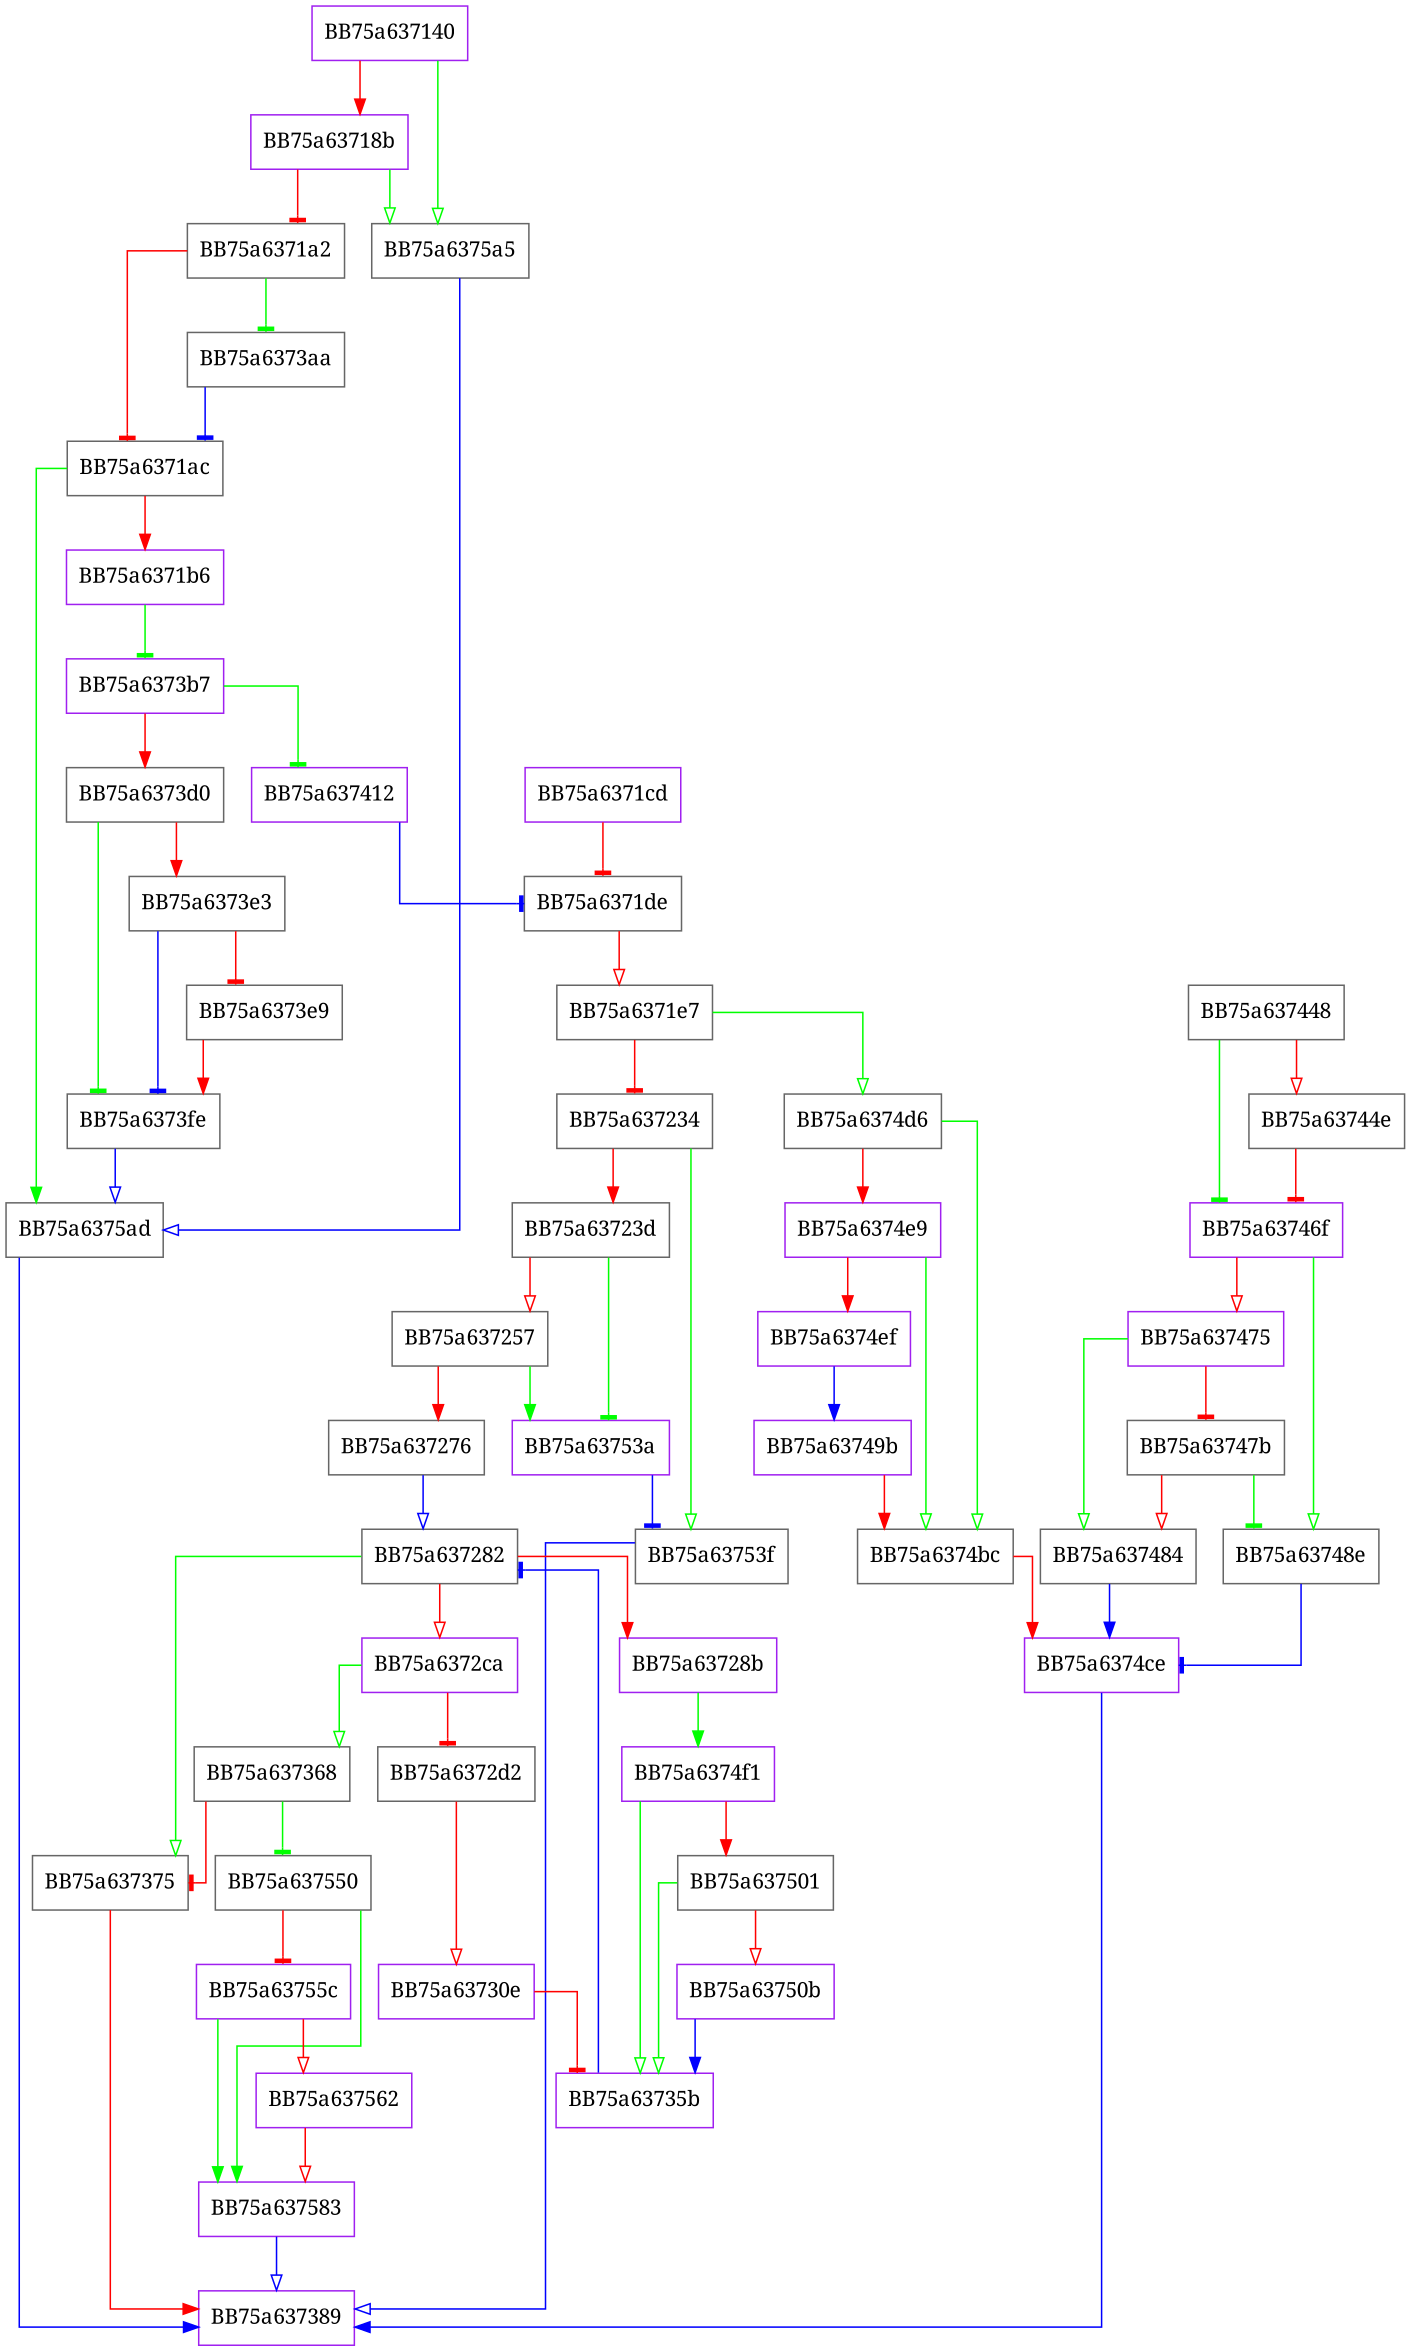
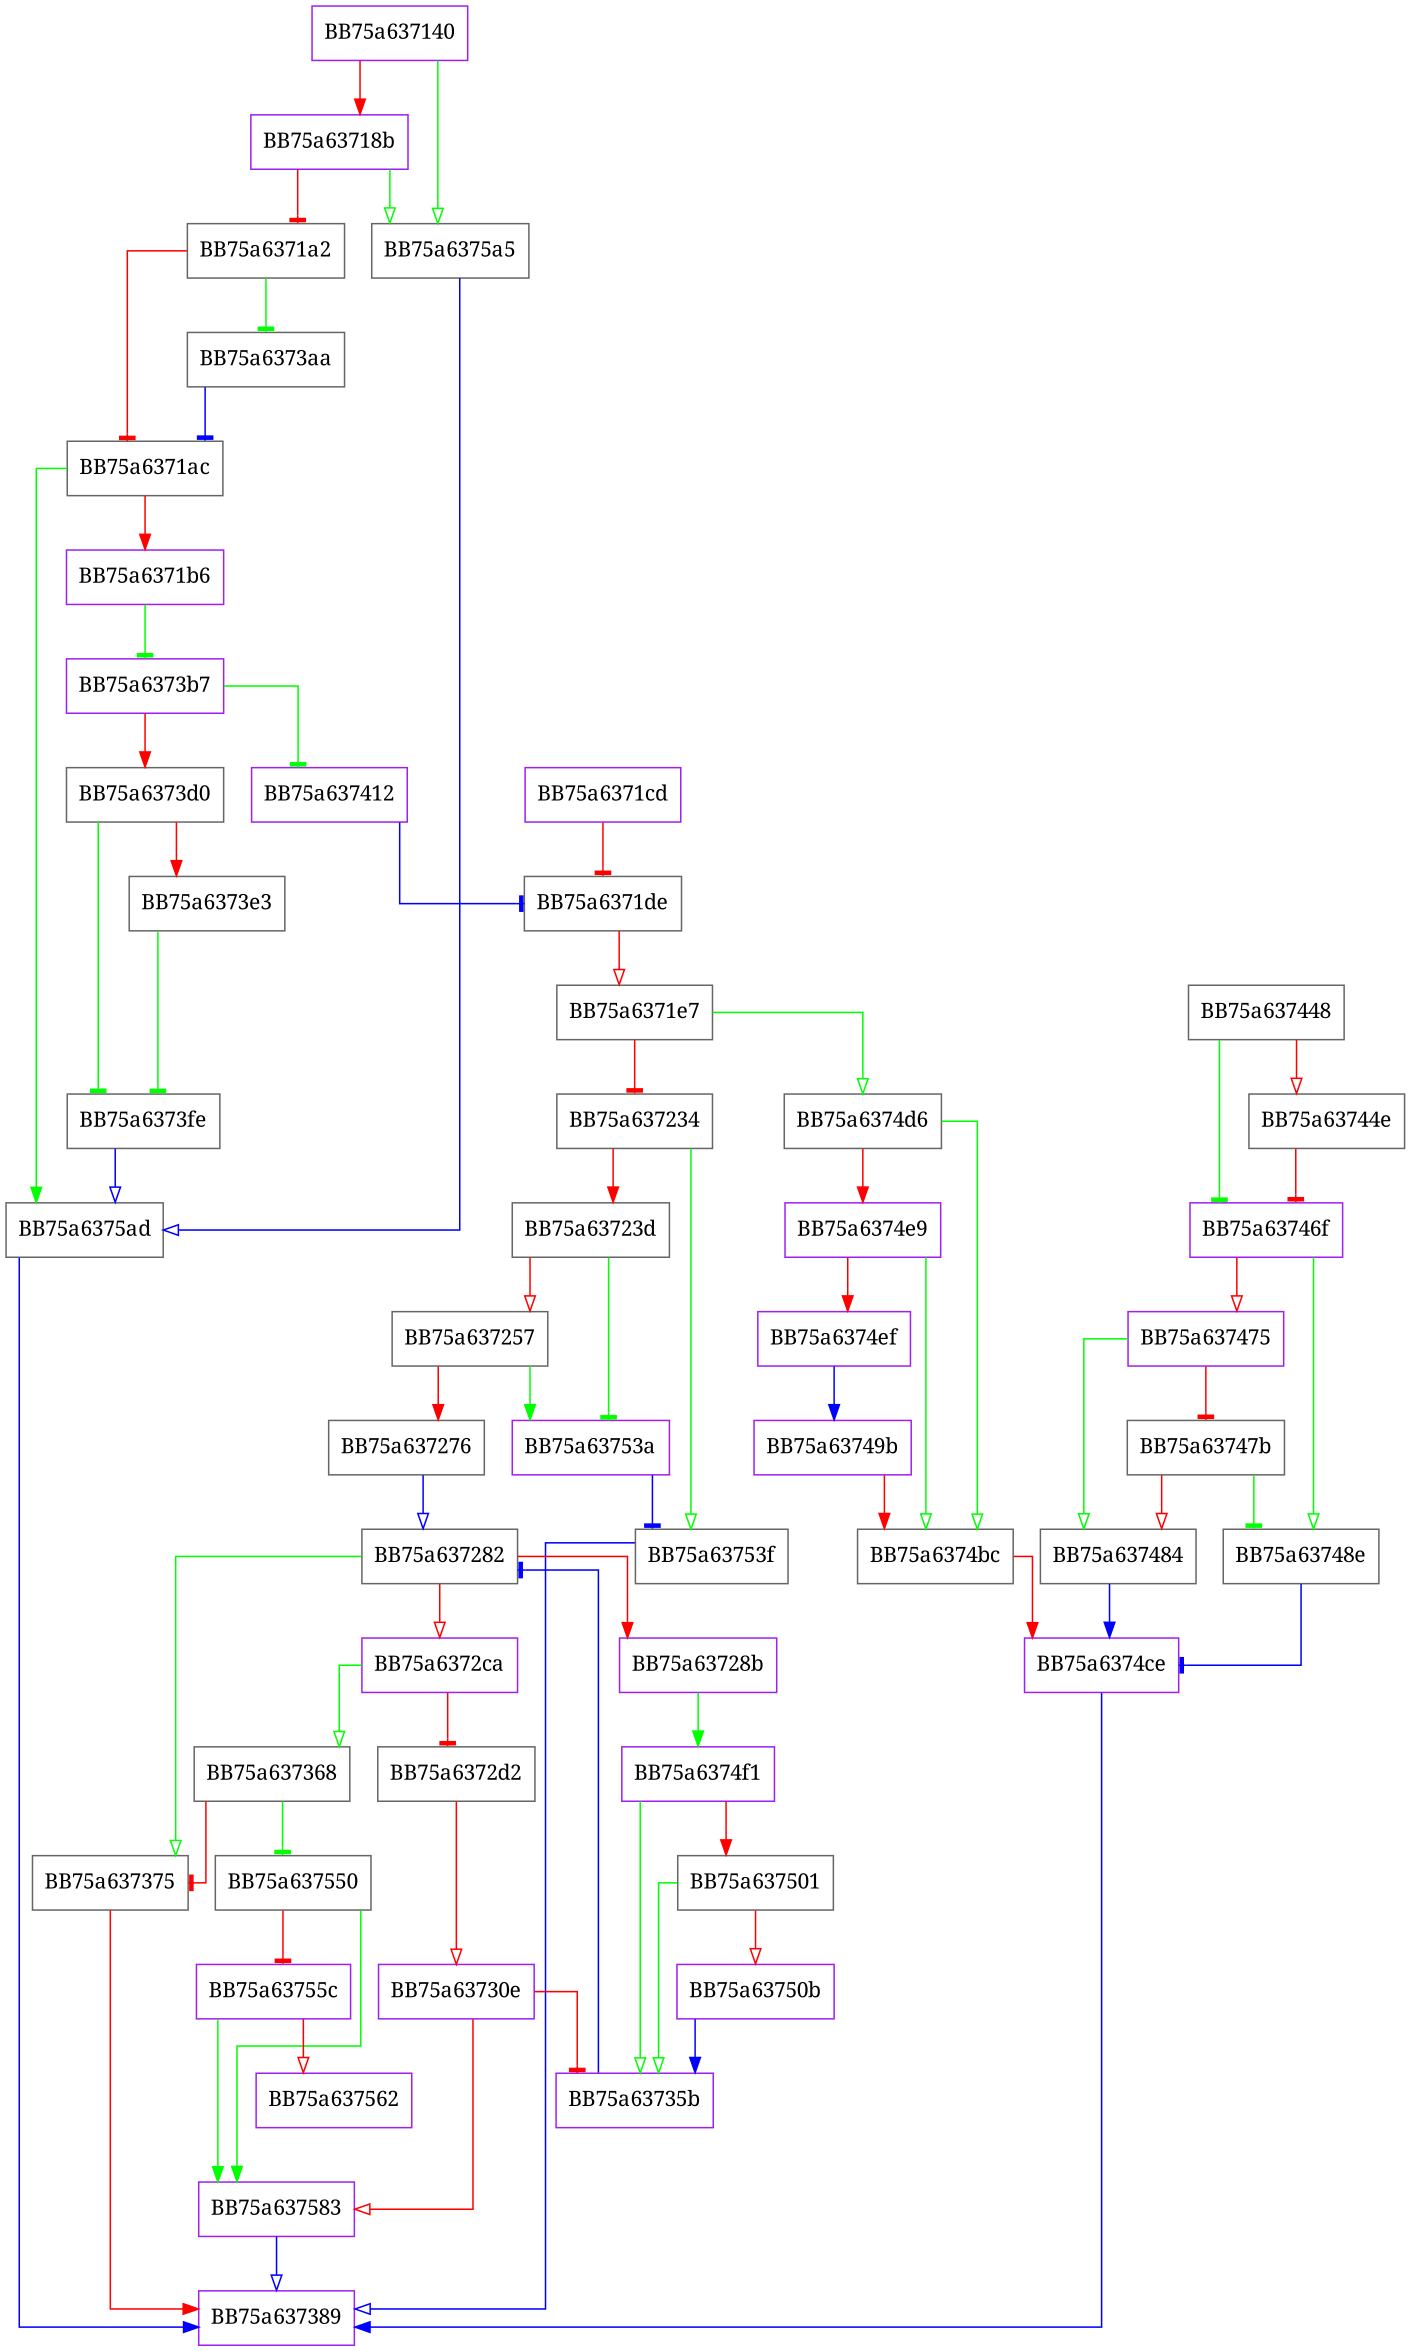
(158, 1009) -> (158, 1009)
(264, 1012) -> none
(305, 2147) -> (473, 2166)
